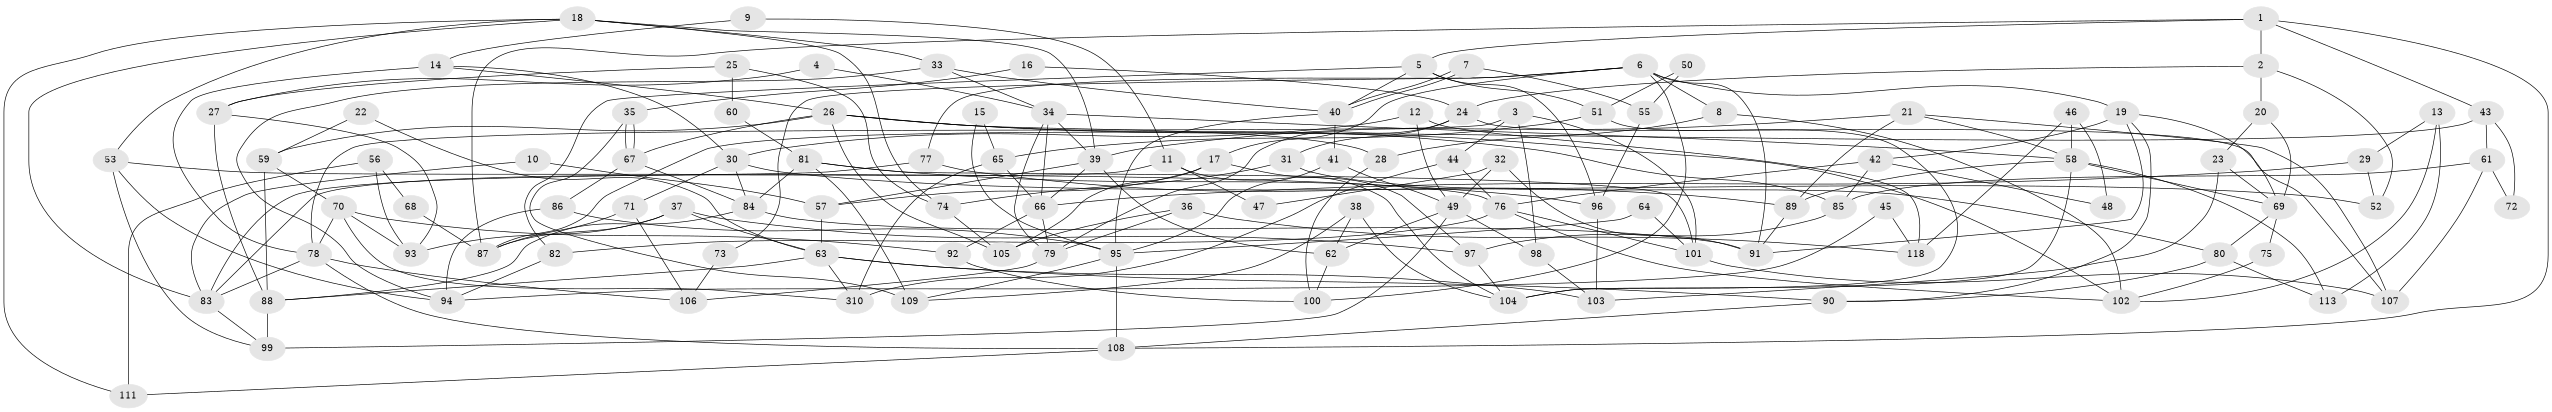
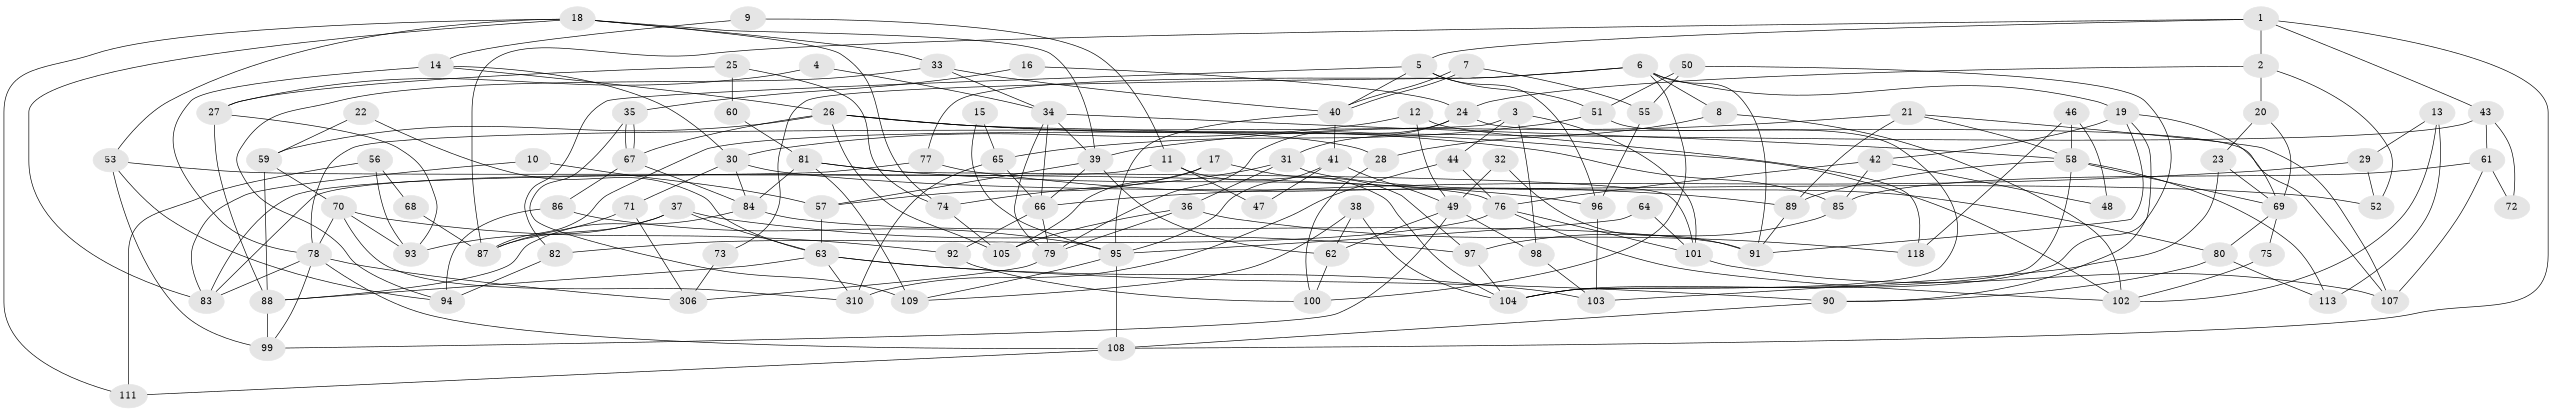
(1420, 93) -> none
none -> (1237, 184)
(1382, 188) -> (1297, 184)
(1886, 207) -> none
none -> (2090, 239)
(688, 302) -> (688, 302)
(237, 325) -> (296, 304)
